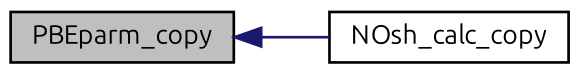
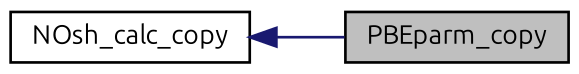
(296, 37) -> (311, 37)
